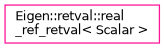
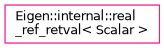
(82, 24) -> (82, 24)
